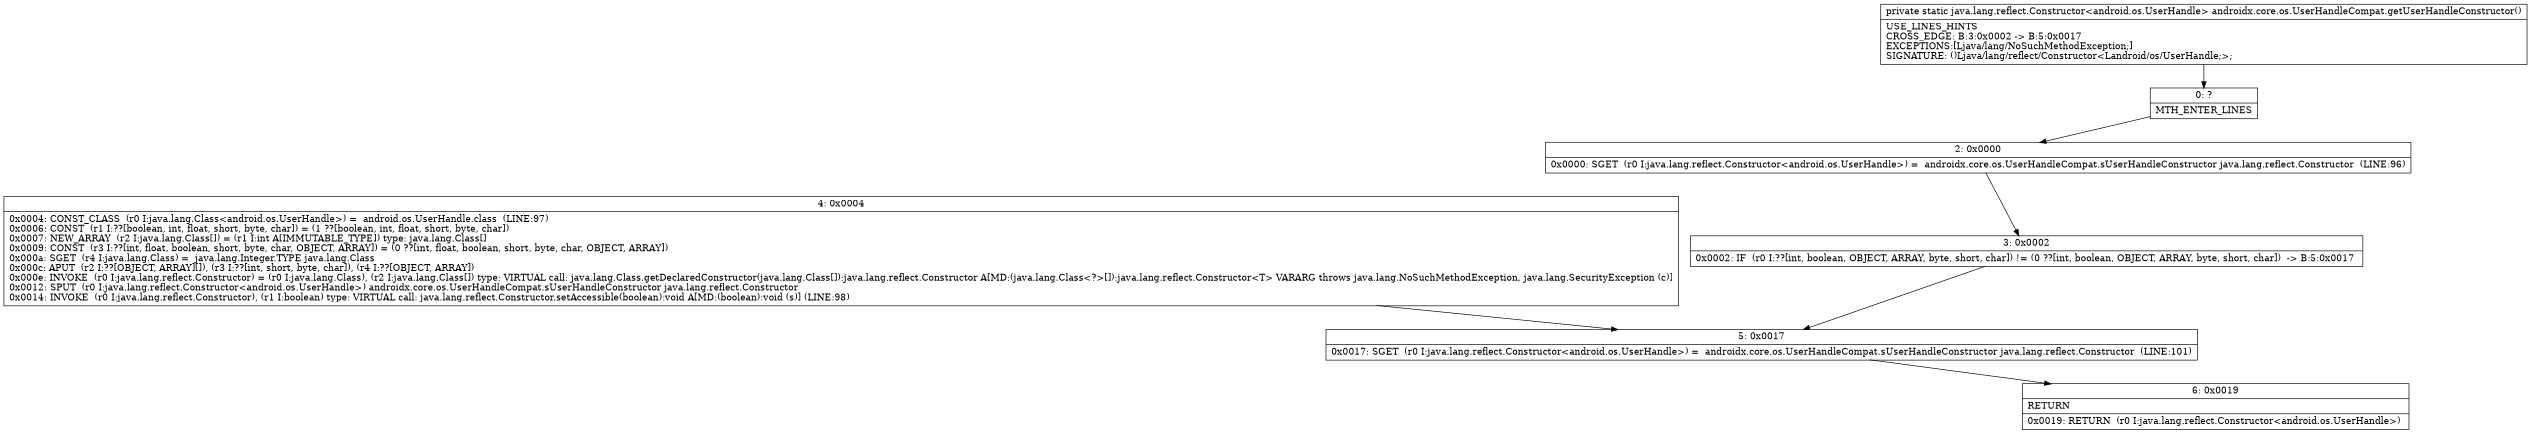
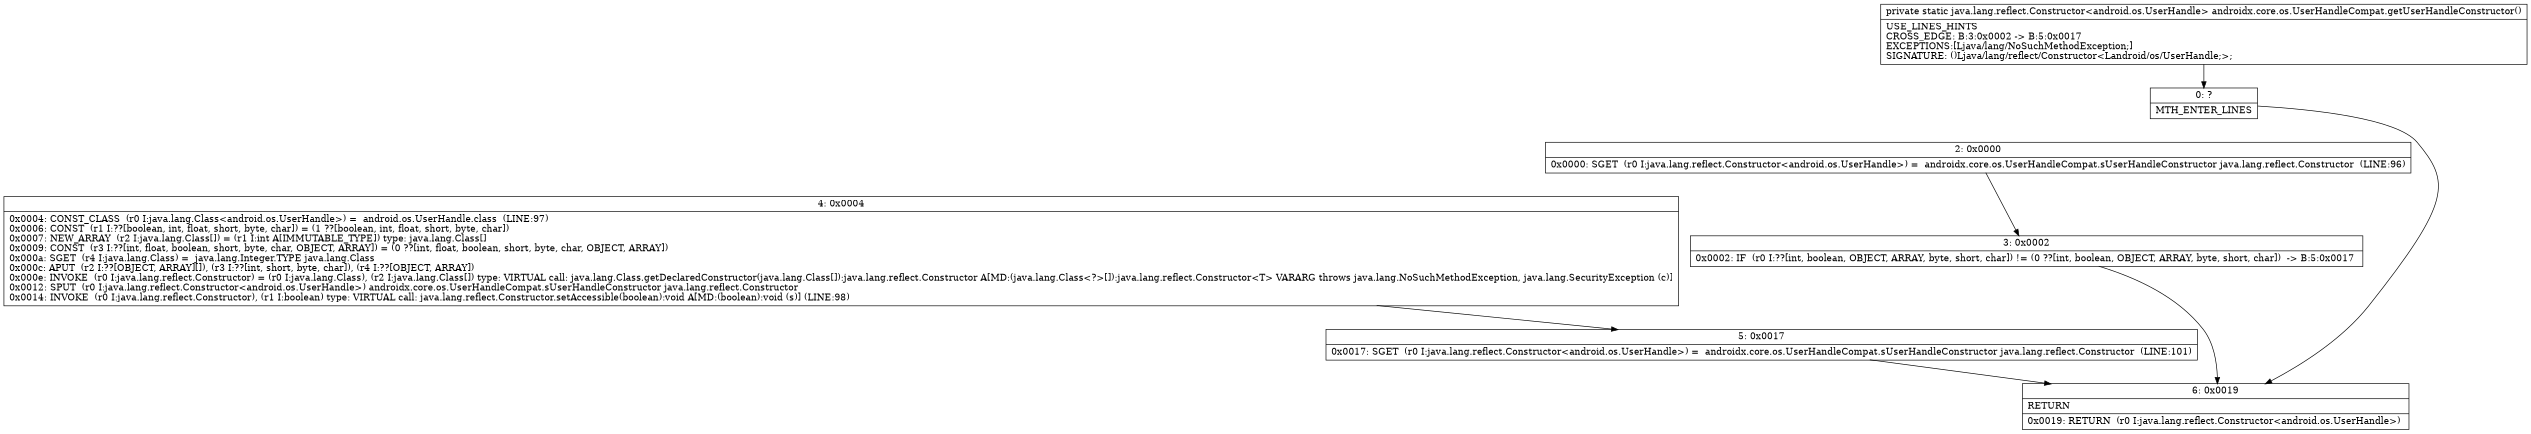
(2098, 129) -> (2433, 210)
(1897, 297) -> (2177, 304)
